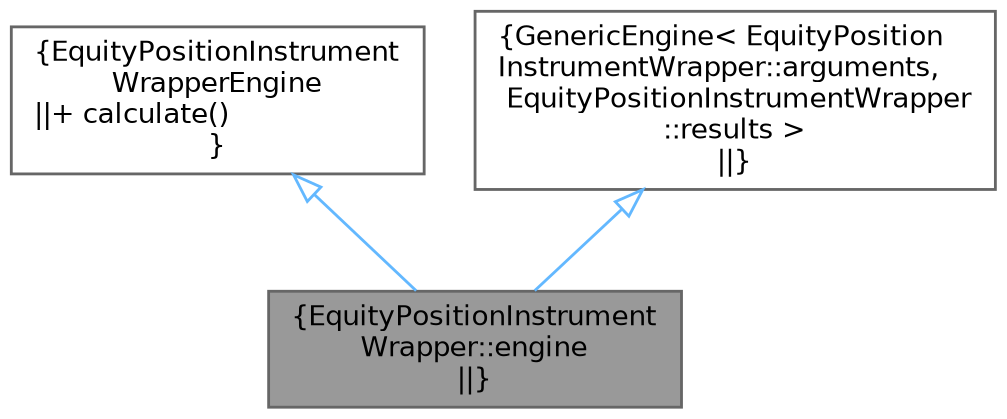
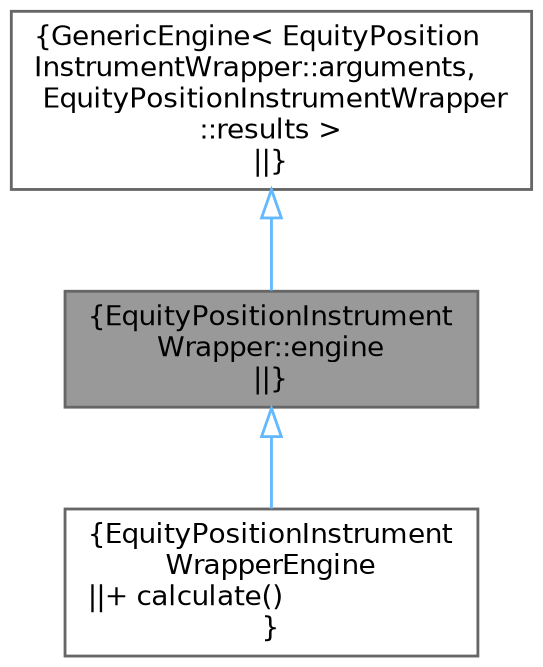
(365, 243) -> (271, 473)
